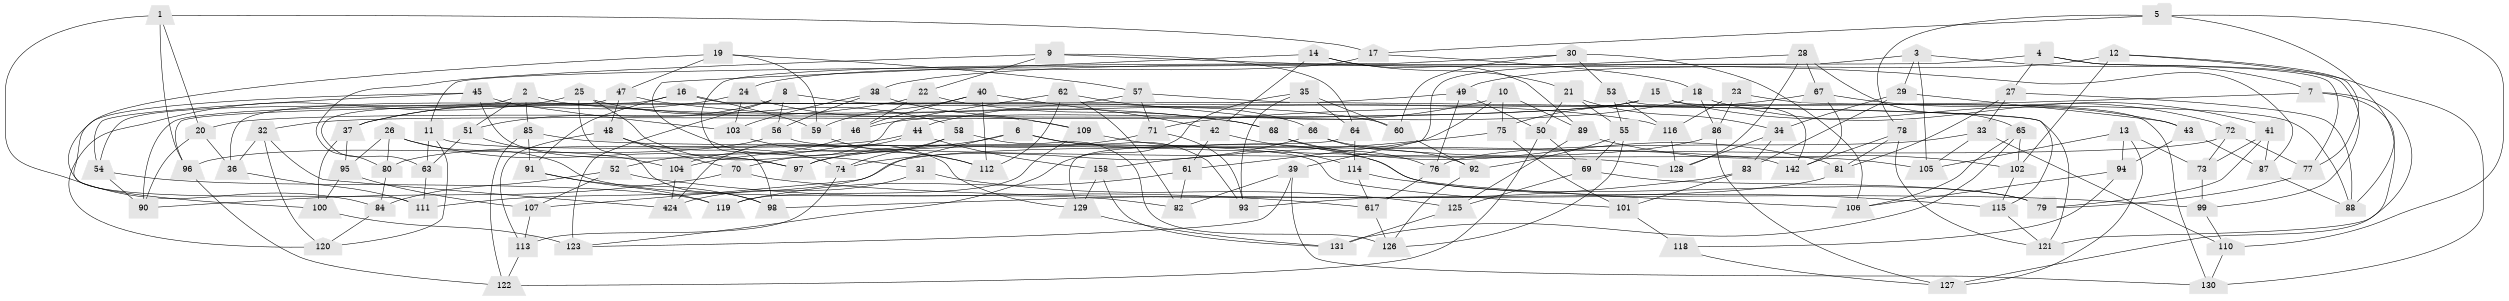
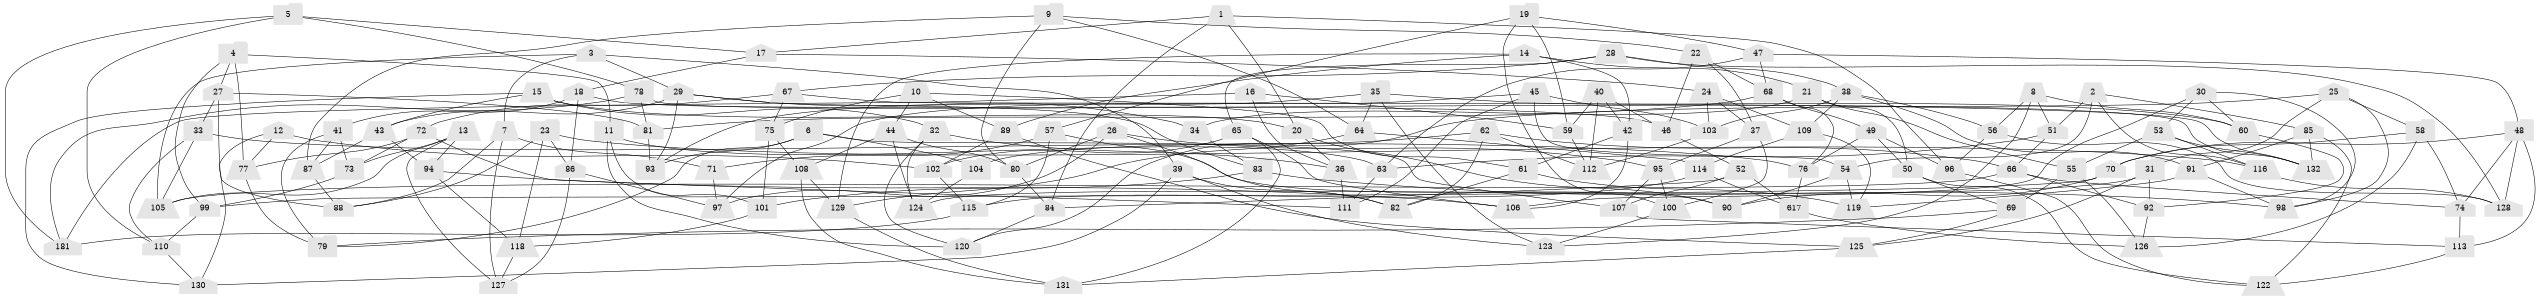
(1863, 67) -> (1832, 116)
(587, 122) -> (1976, 142)
(1726, 151) -> (2511, 170)
(572, 153) -> (2037, 146)
(1225, 161) -> (671, 132)
(1520, 162) -> (2149, 191)
(1101, 170) -> (801, 170)
(1793, 170) -> (2313, 170)
none -> (531, 189)
(670, 209) -> (916, 209)
(2045, 247) -> (63, 247)
